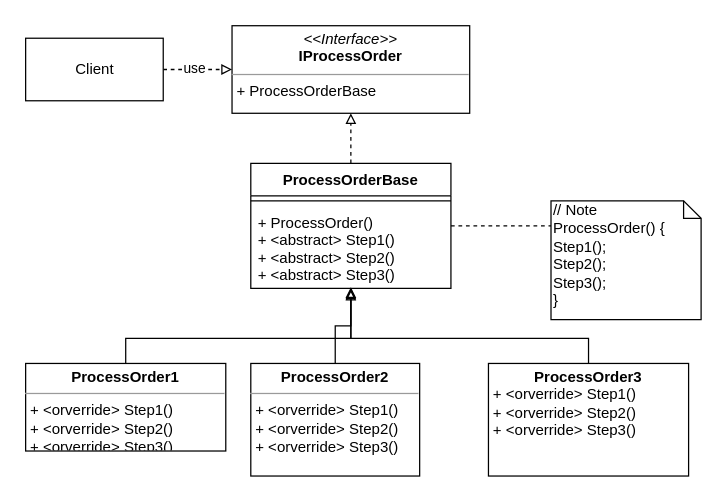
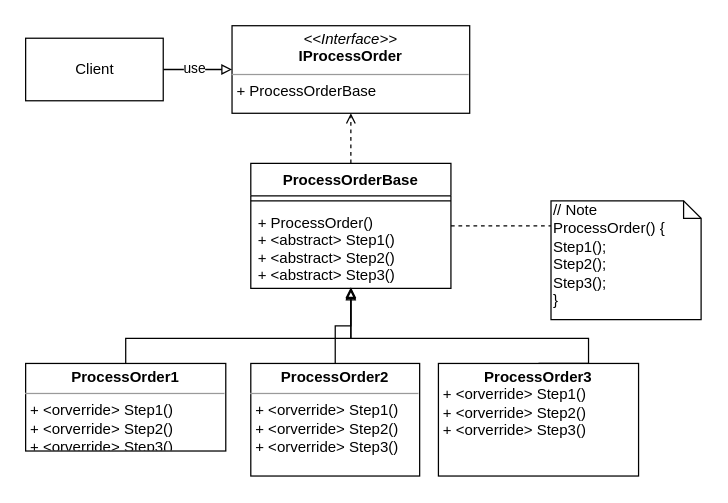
(175, 69) -> (175, 69)
(351, 124) -> (351, 121)
(588, 419) -> (538, 419)
